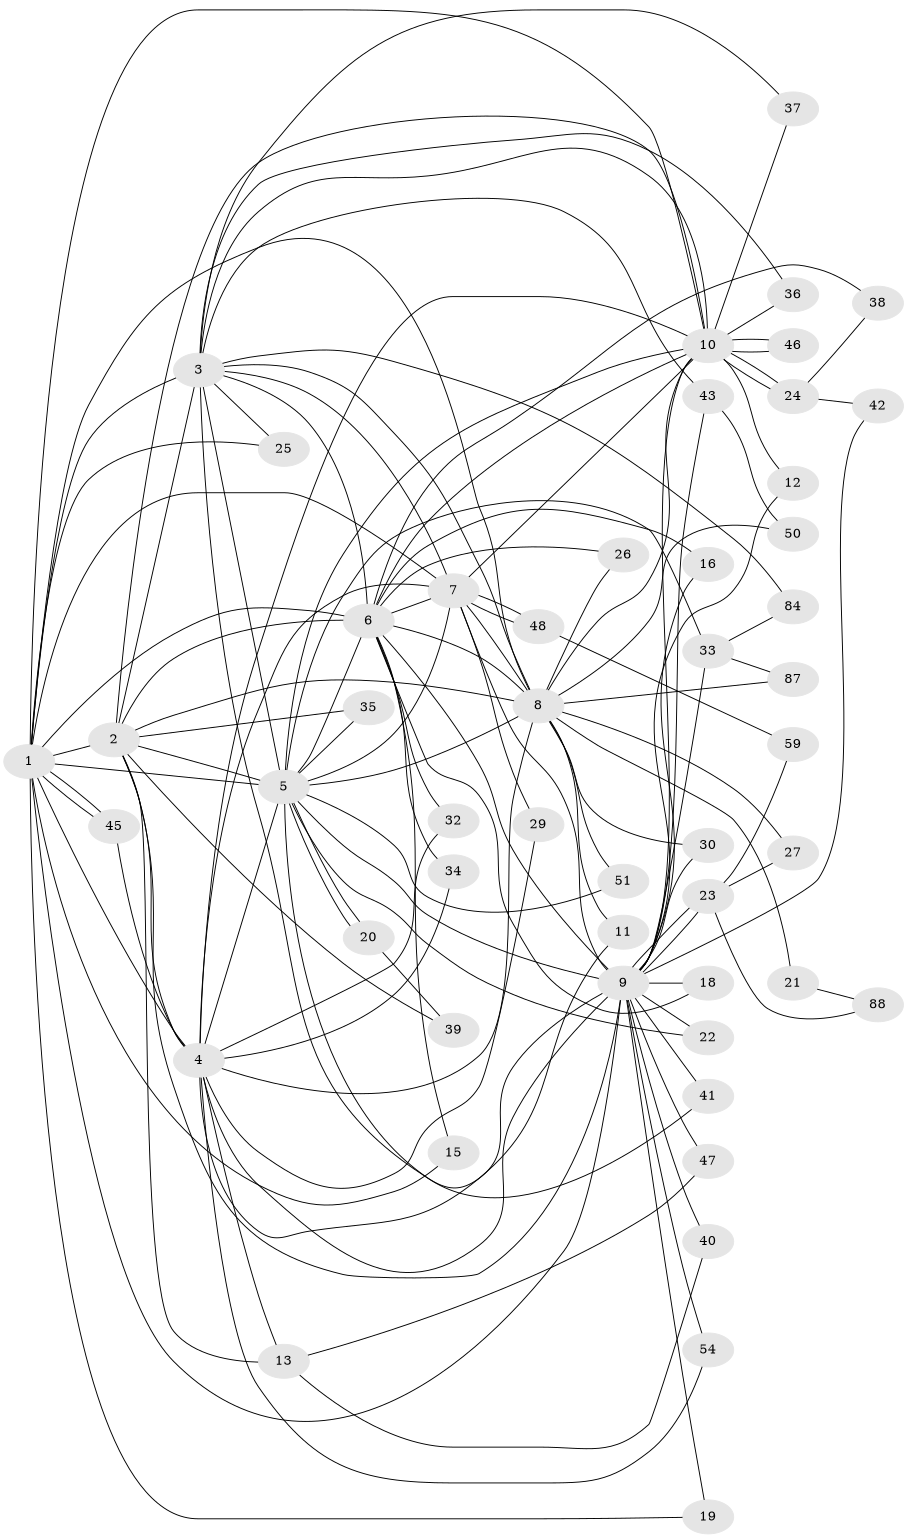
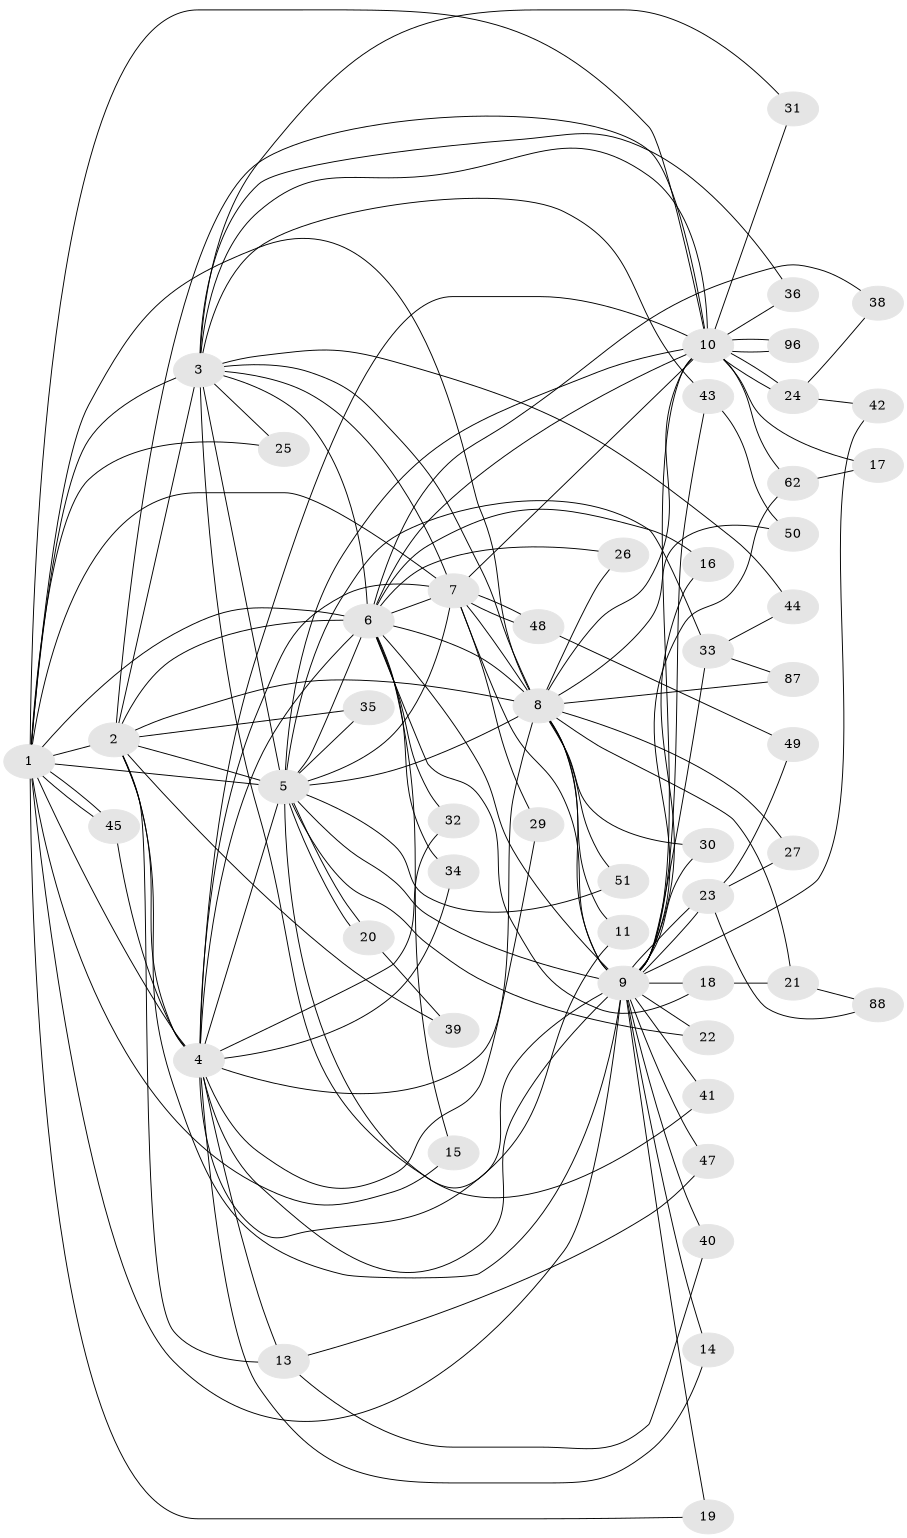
(793, 109) -> (793, 109)
(793, 346) -> (793, 346)
none -> (878, 465)
(793, 483) -> (793, 483)
(793, 607) -> (793, 607)
(793, 745) -> (793, 745)
none -> (236, 823)
none -> (577, 846)
none -> (754, 983)
(708, 1350) -> (708, 1350)
